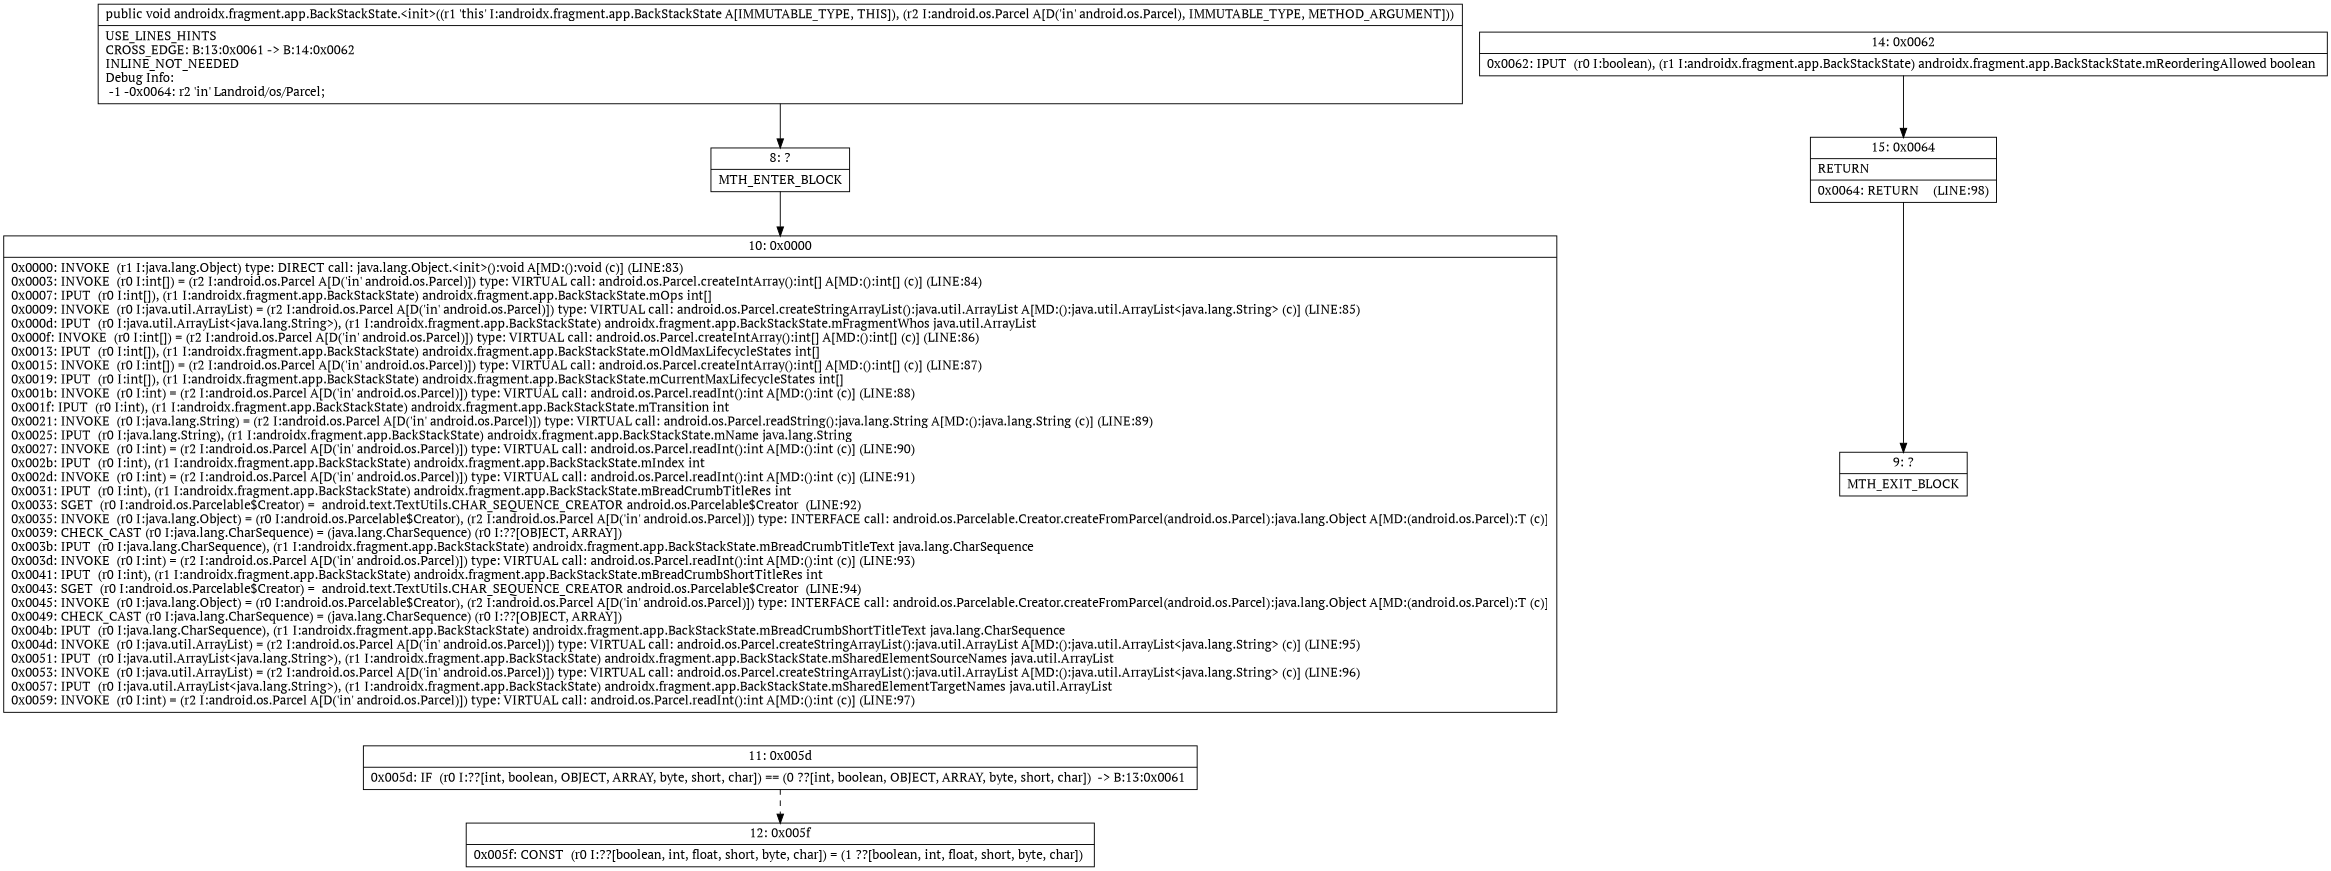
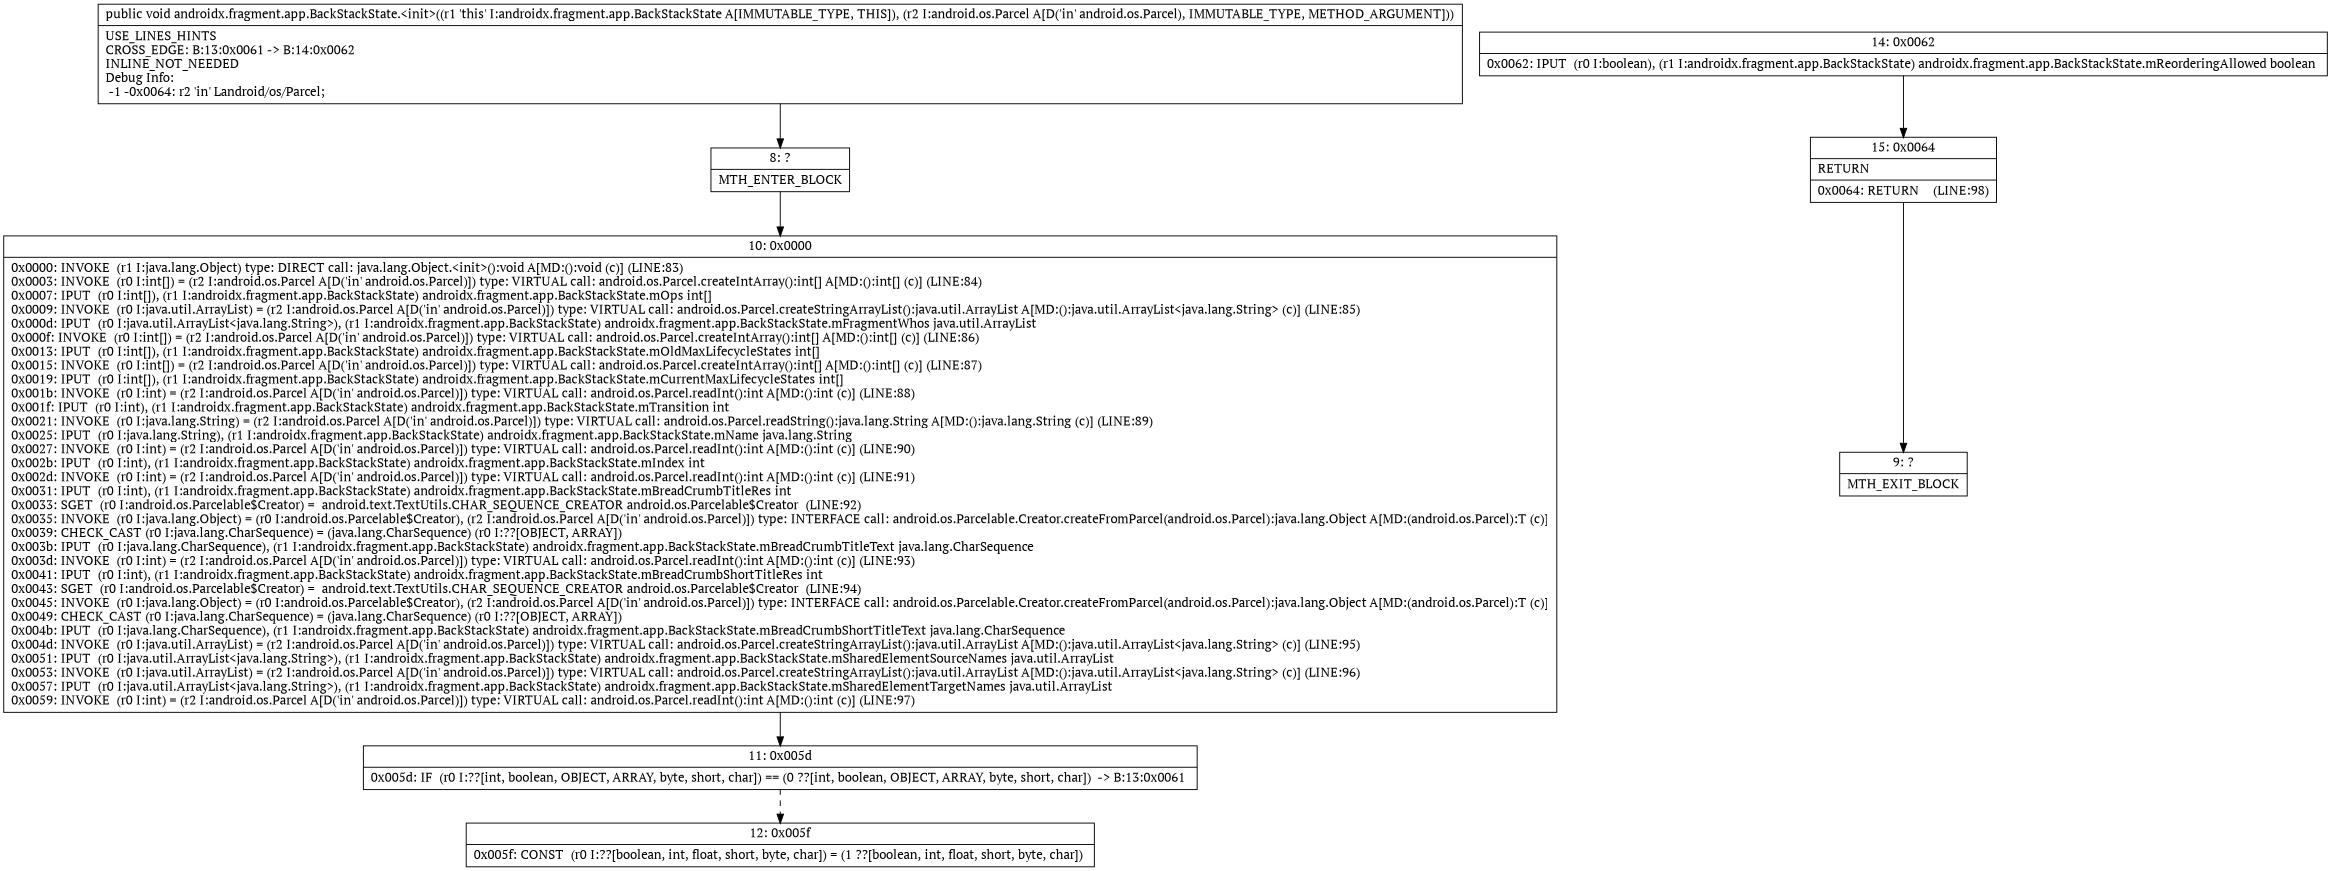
none -> (780, 724)
